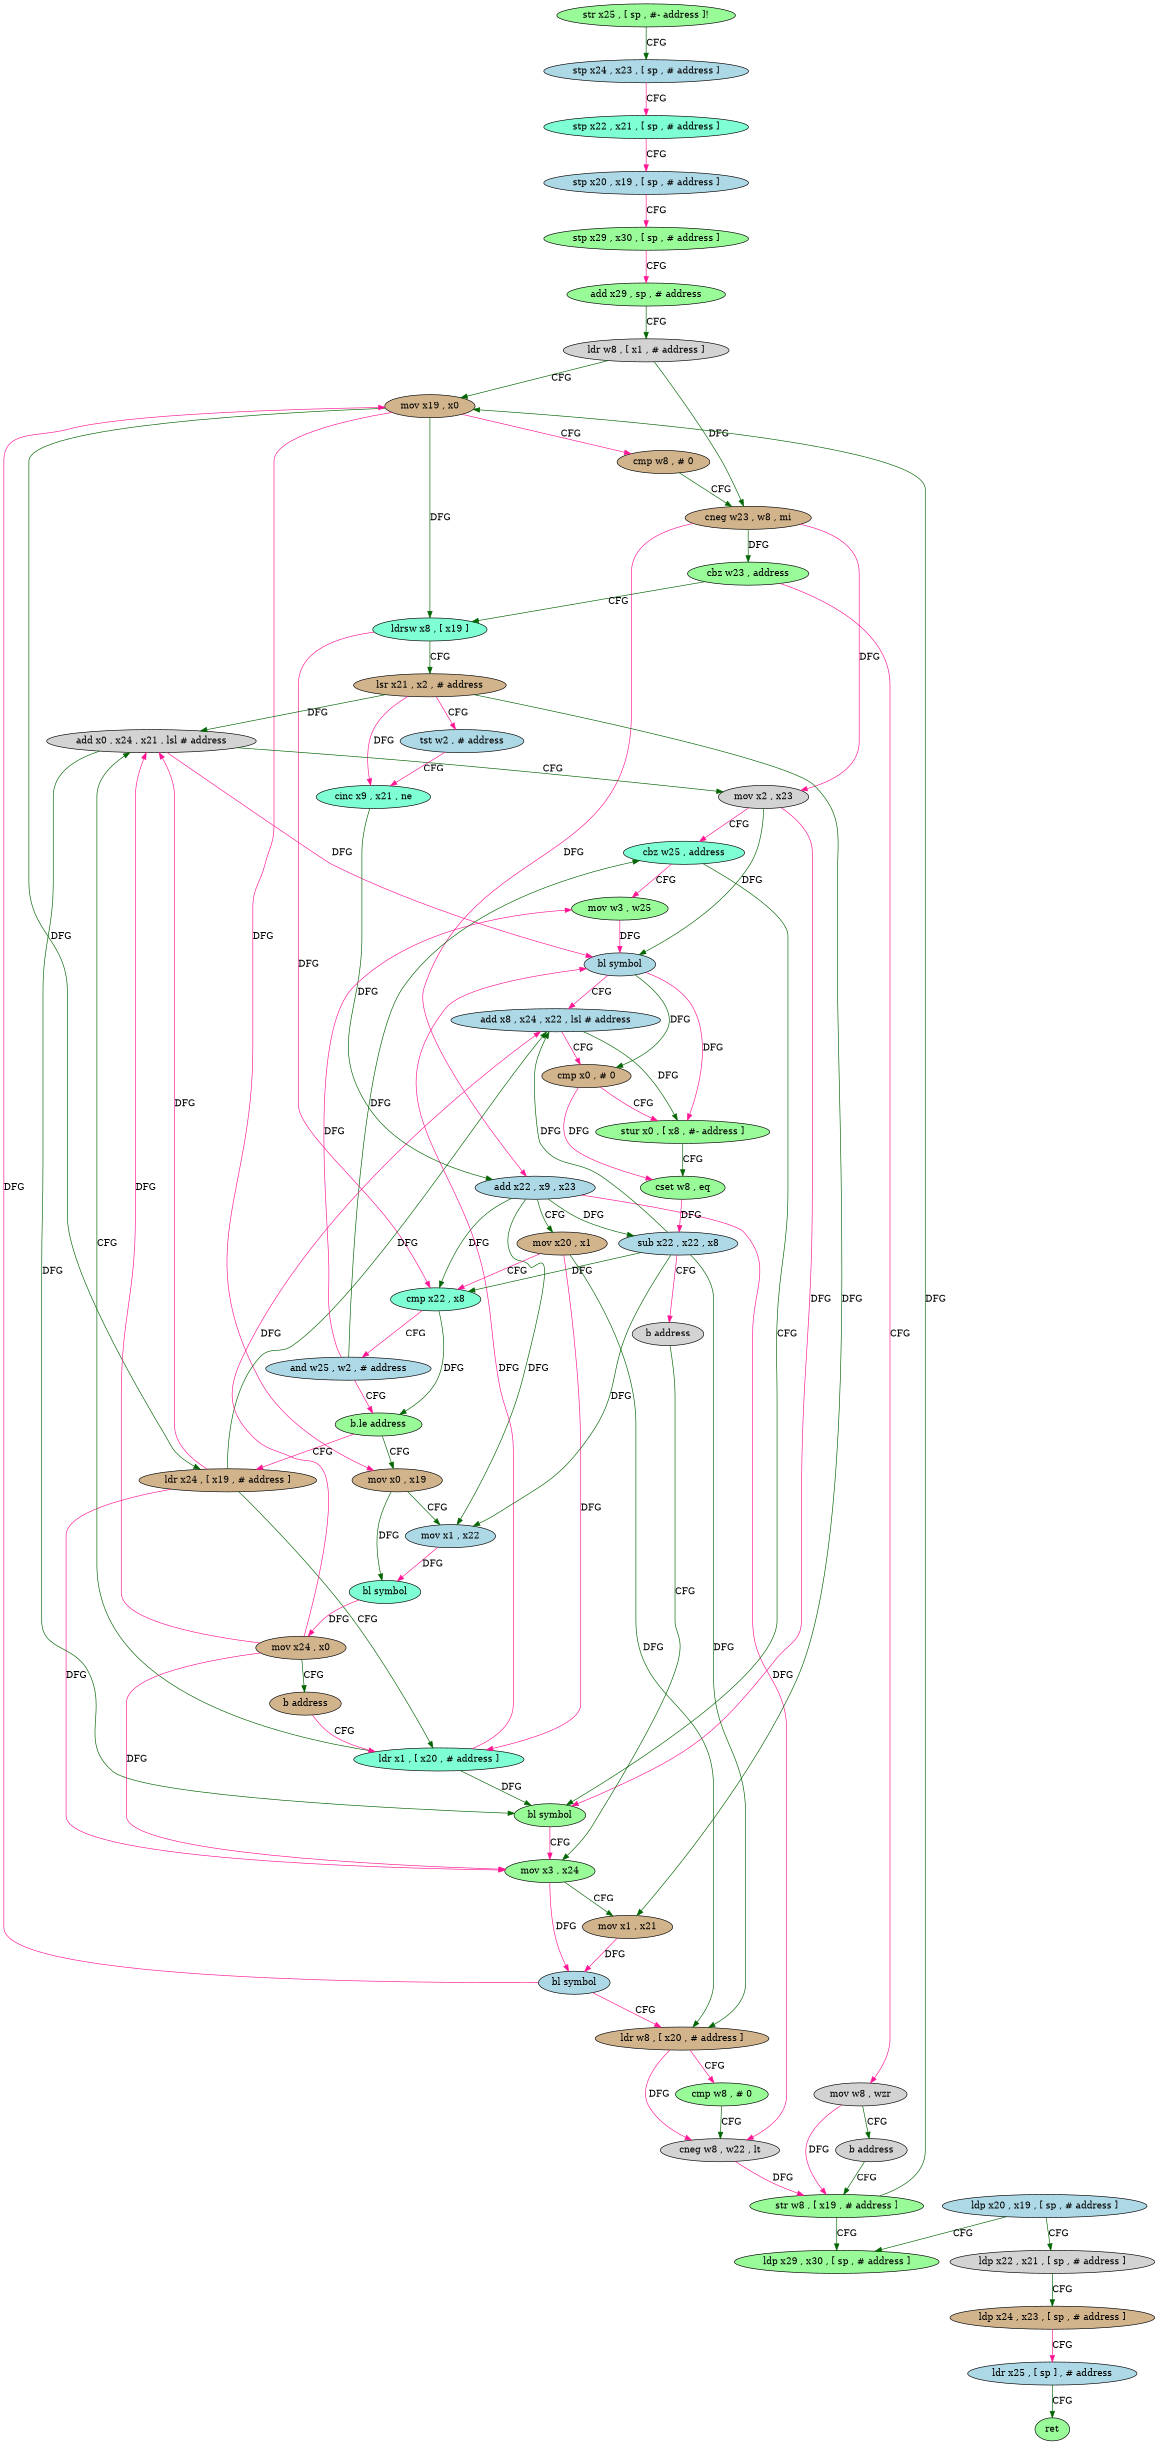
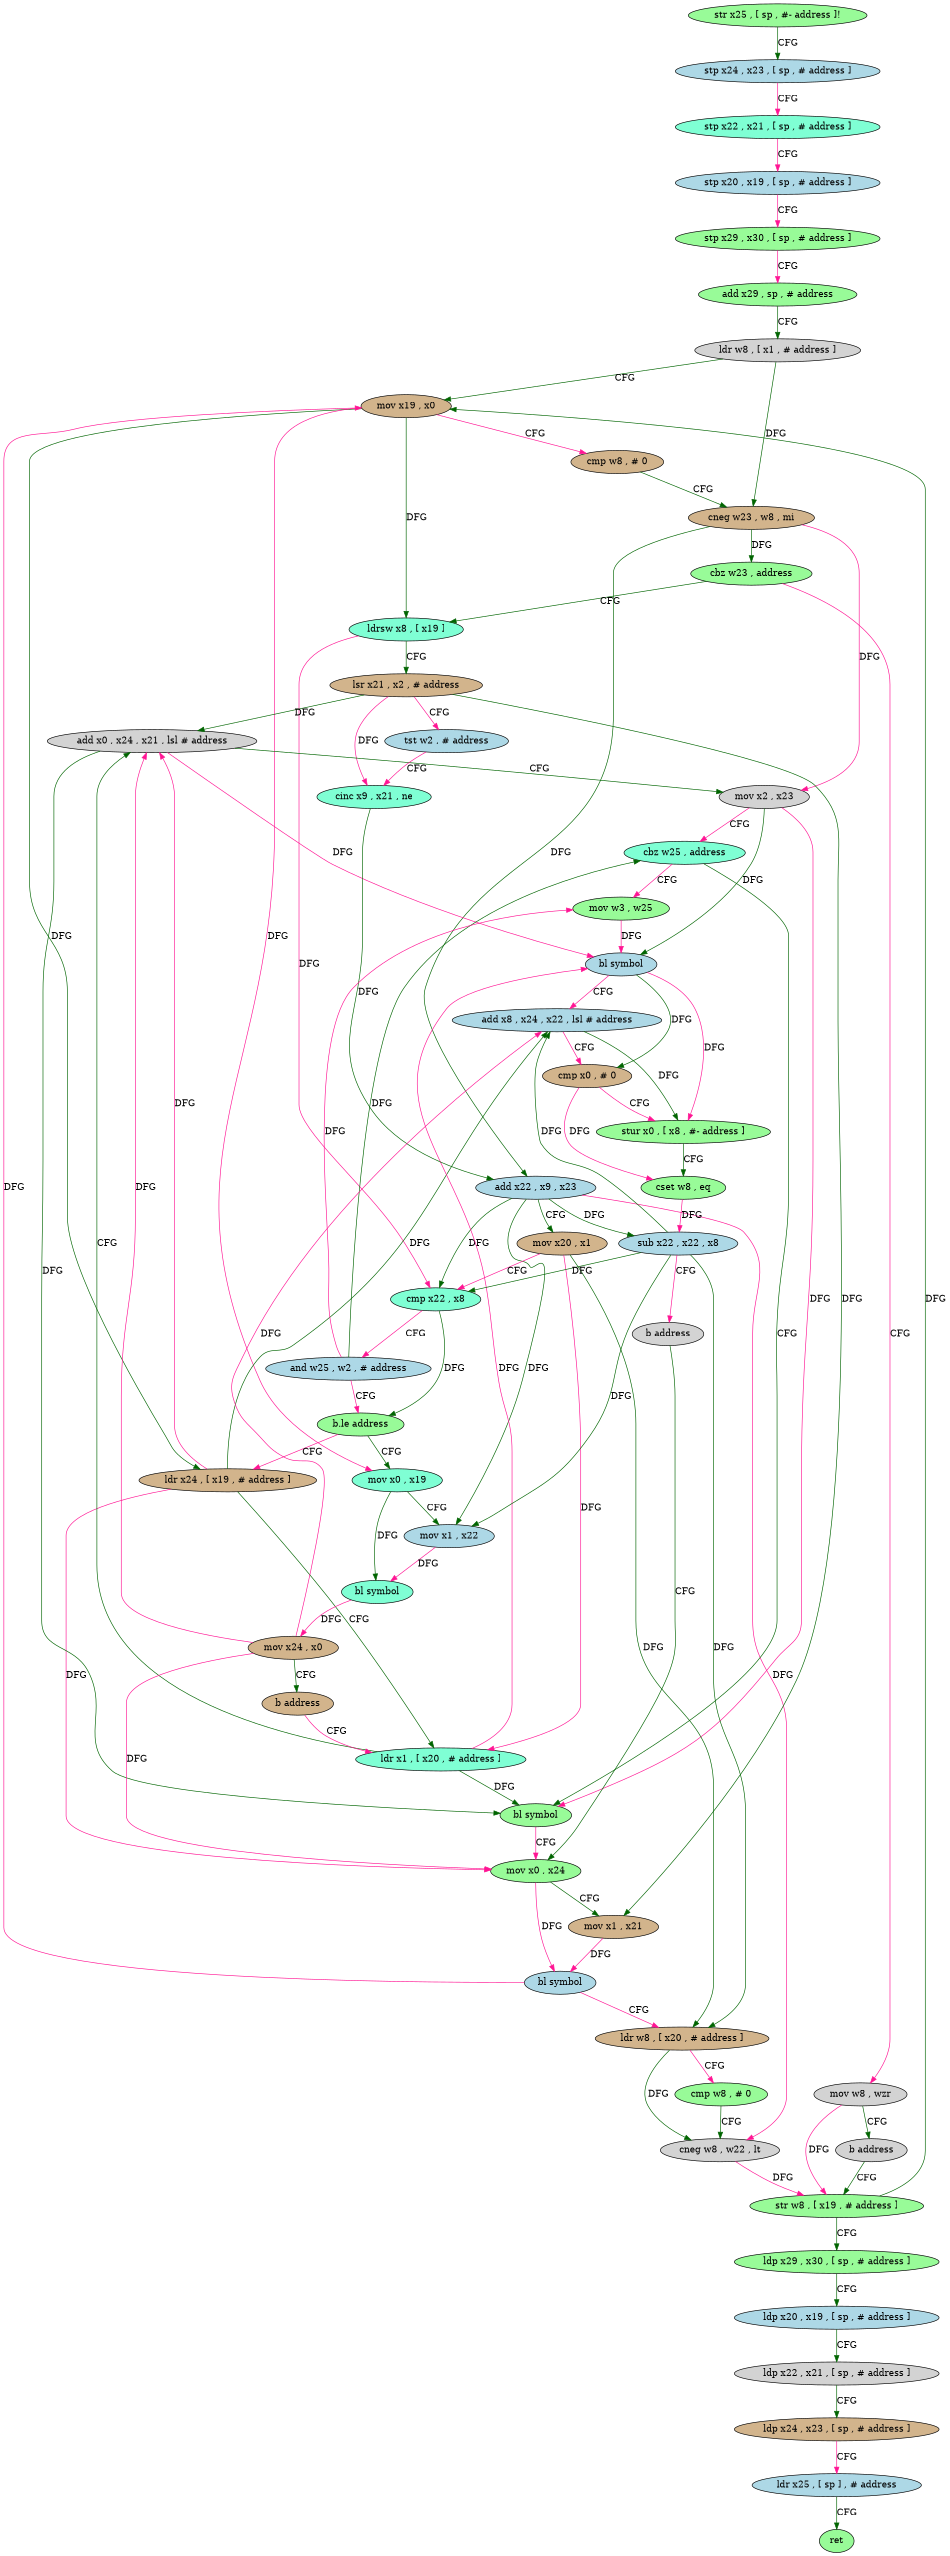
(547, 853) -> (547, 844)
(397, 1480) -> (397, 1480)
(550, 1871) -> (536, 1871)
(646, 2099) -> (646, 2099)
(944, 2233) -> (837, 2287)
